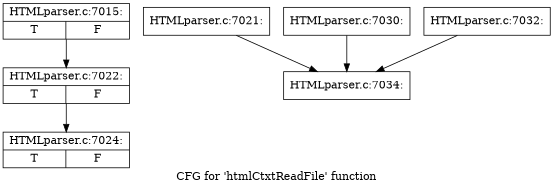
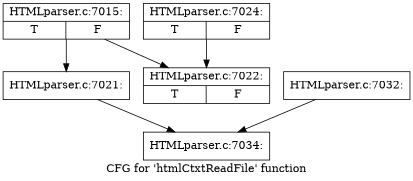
(347, 21) -> none
none -> (66, 51)
(66, 114) -> (207, 50)
